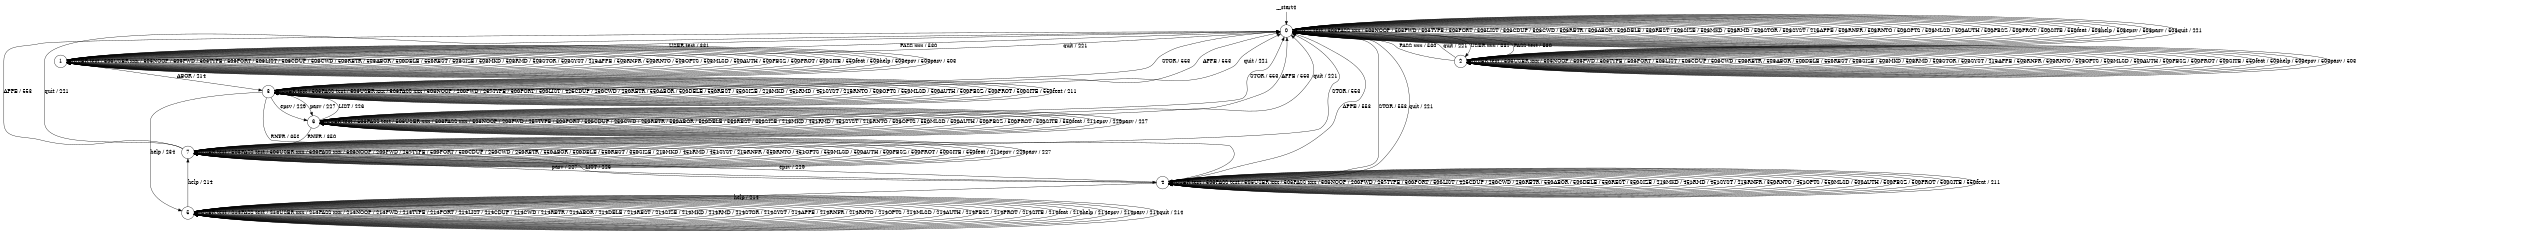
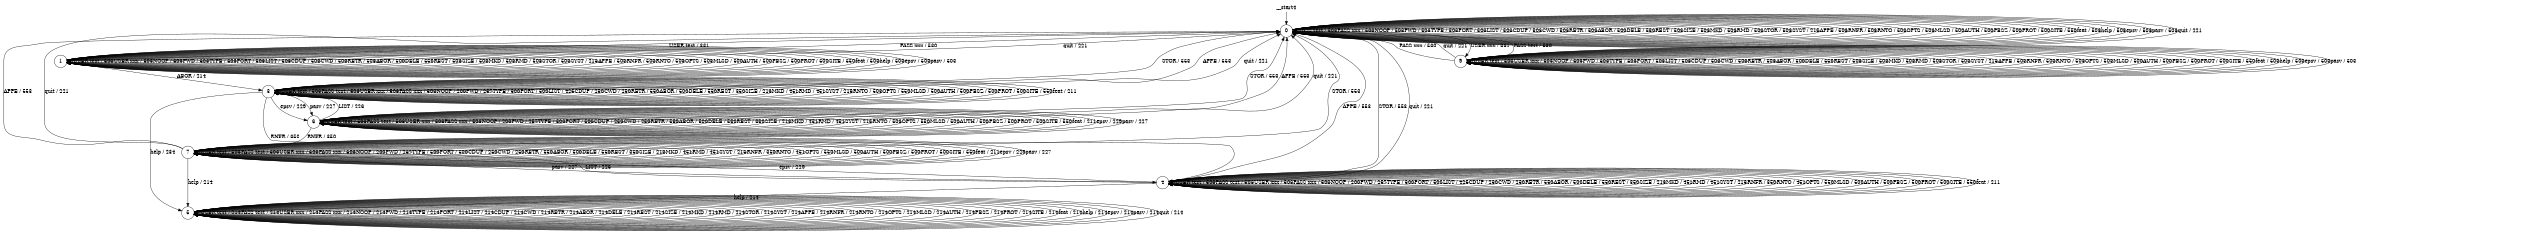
(1461, 61) -> (1461, 61)
(188, 184) -> (188, 181)
